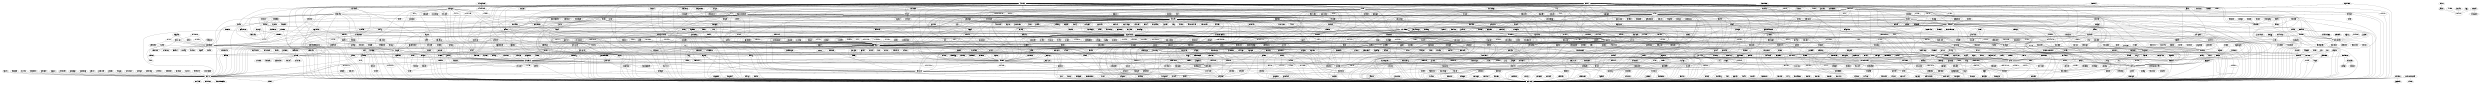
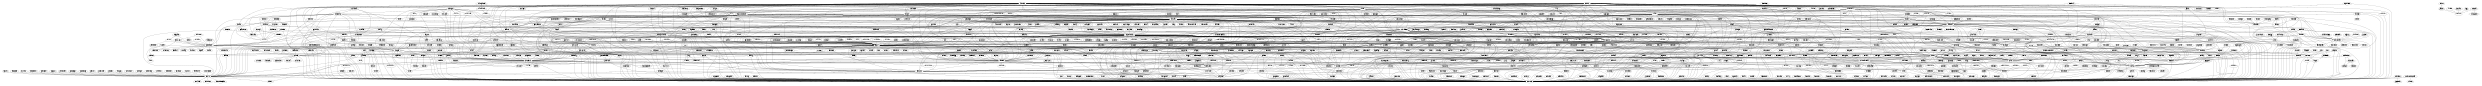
(1847, 30) -> (1847, 30)
